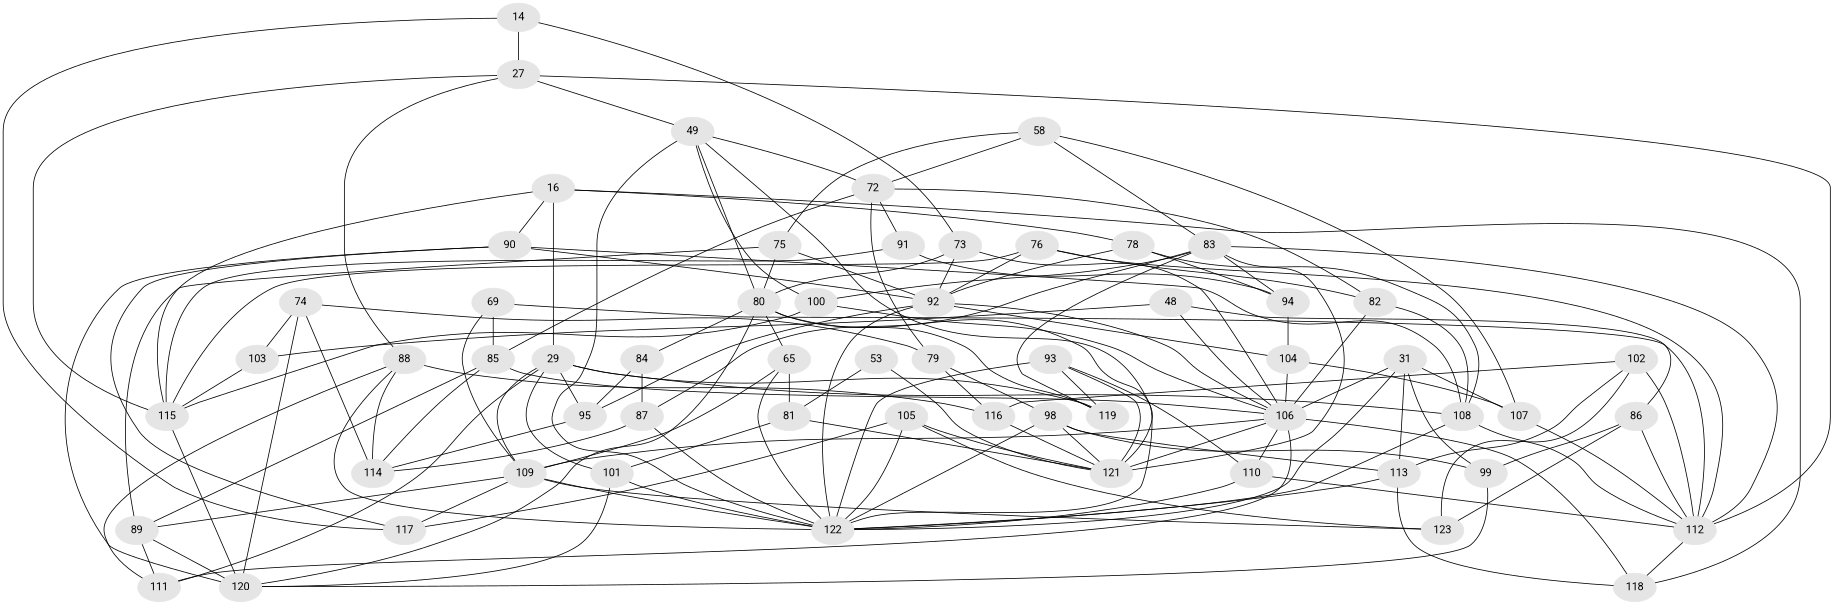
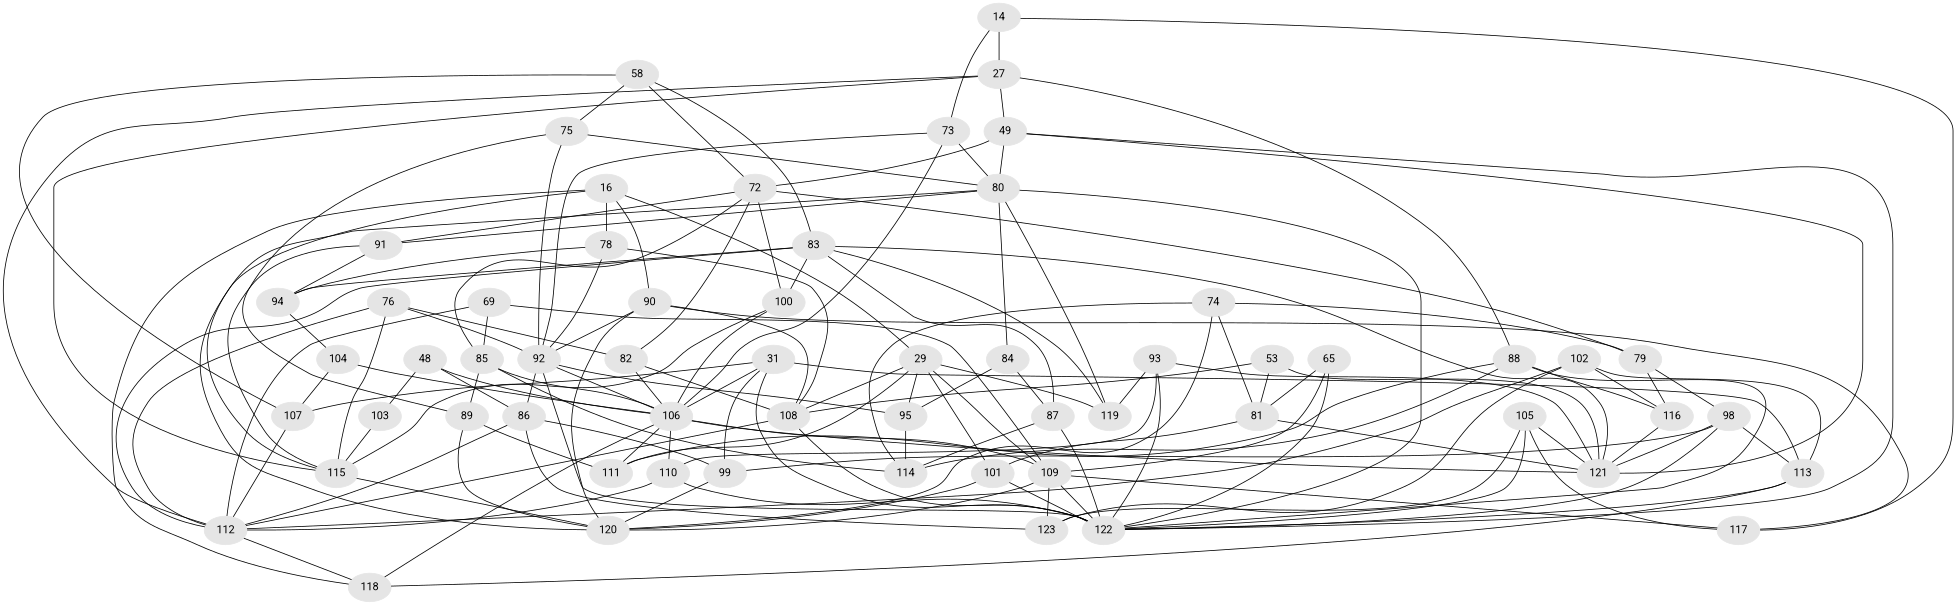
(747, 255) -> (769, 243)
(1103, 330) -> (532, 388)
(279, 331) -> (1235, 359)
(774, 331) -> (704, 216)
none -> (1008, 390)
(331, 502) -> (864, 517)
